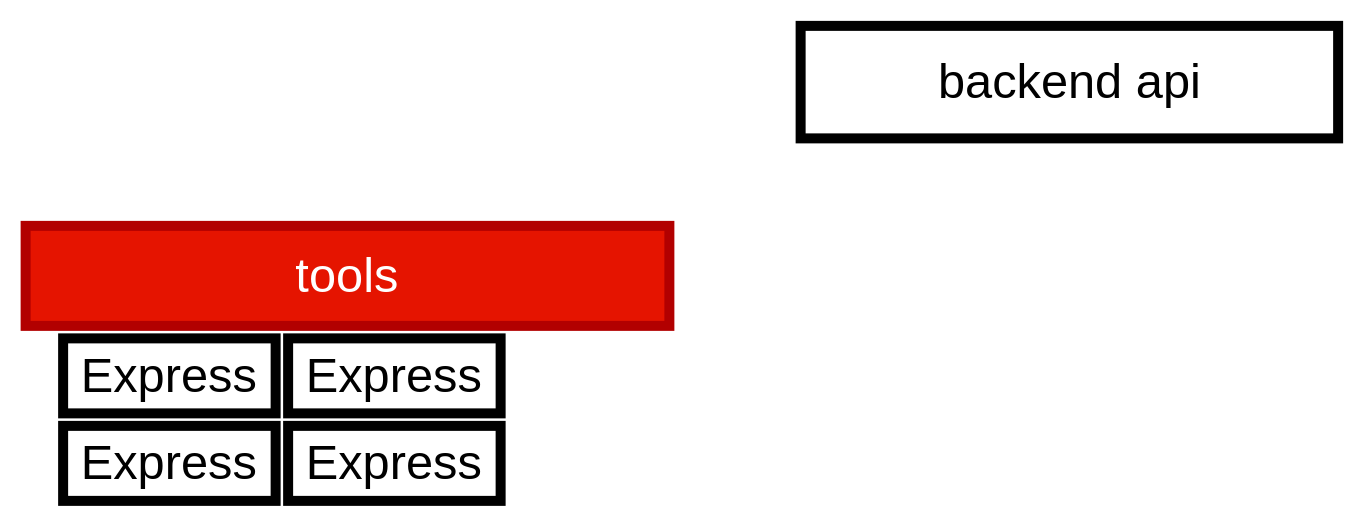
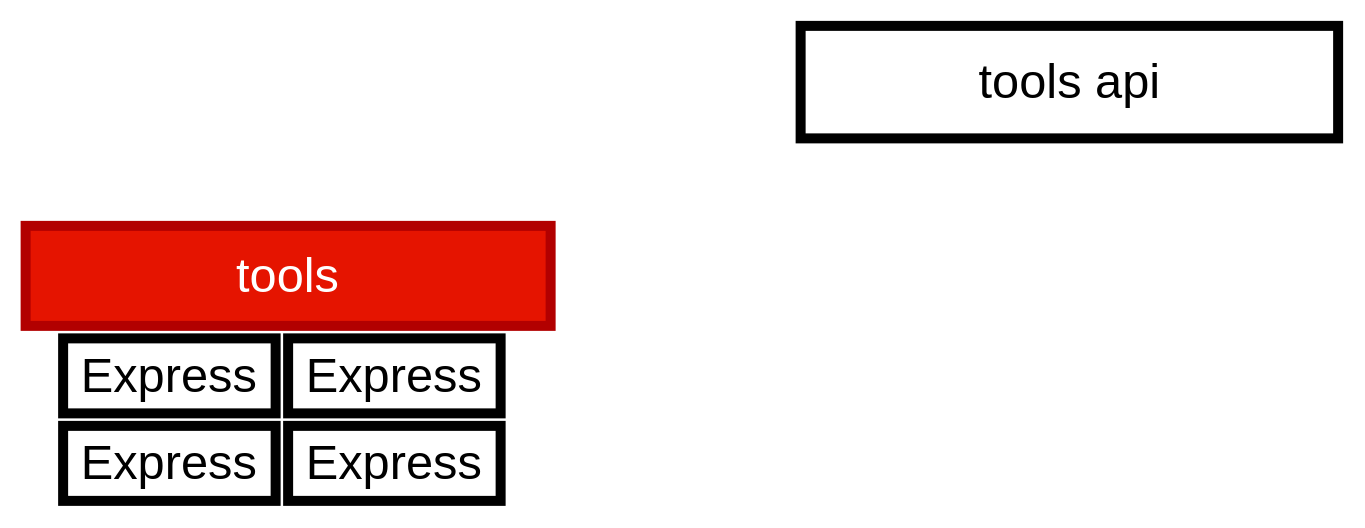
(1070, 82) -> (1070, 82)
(348, 276) -> (288, 276)
